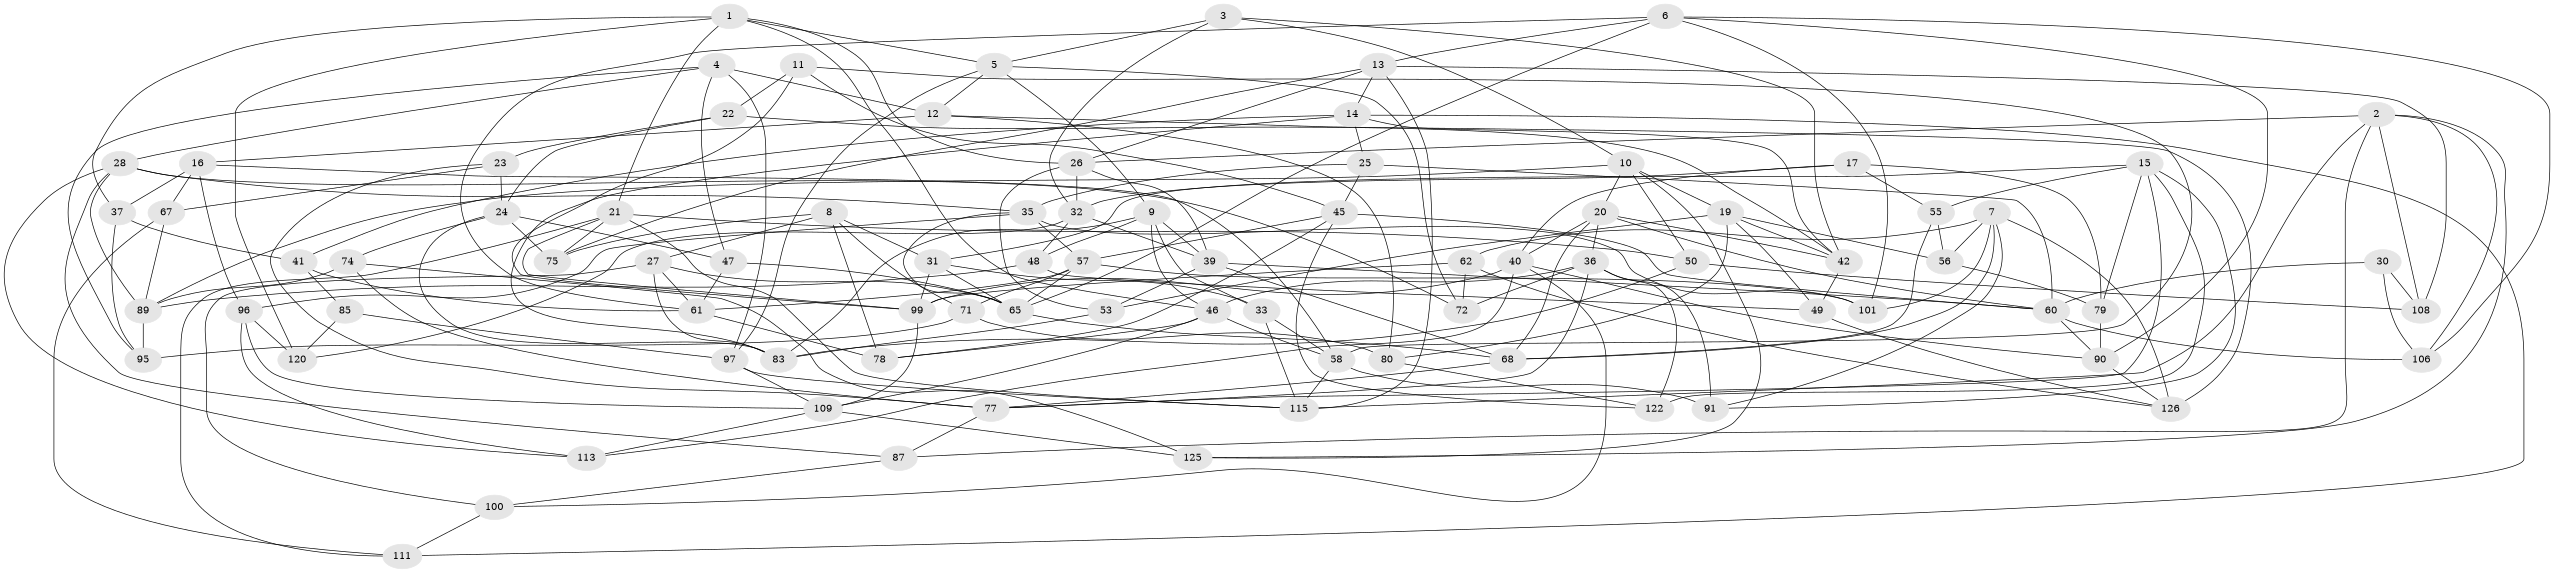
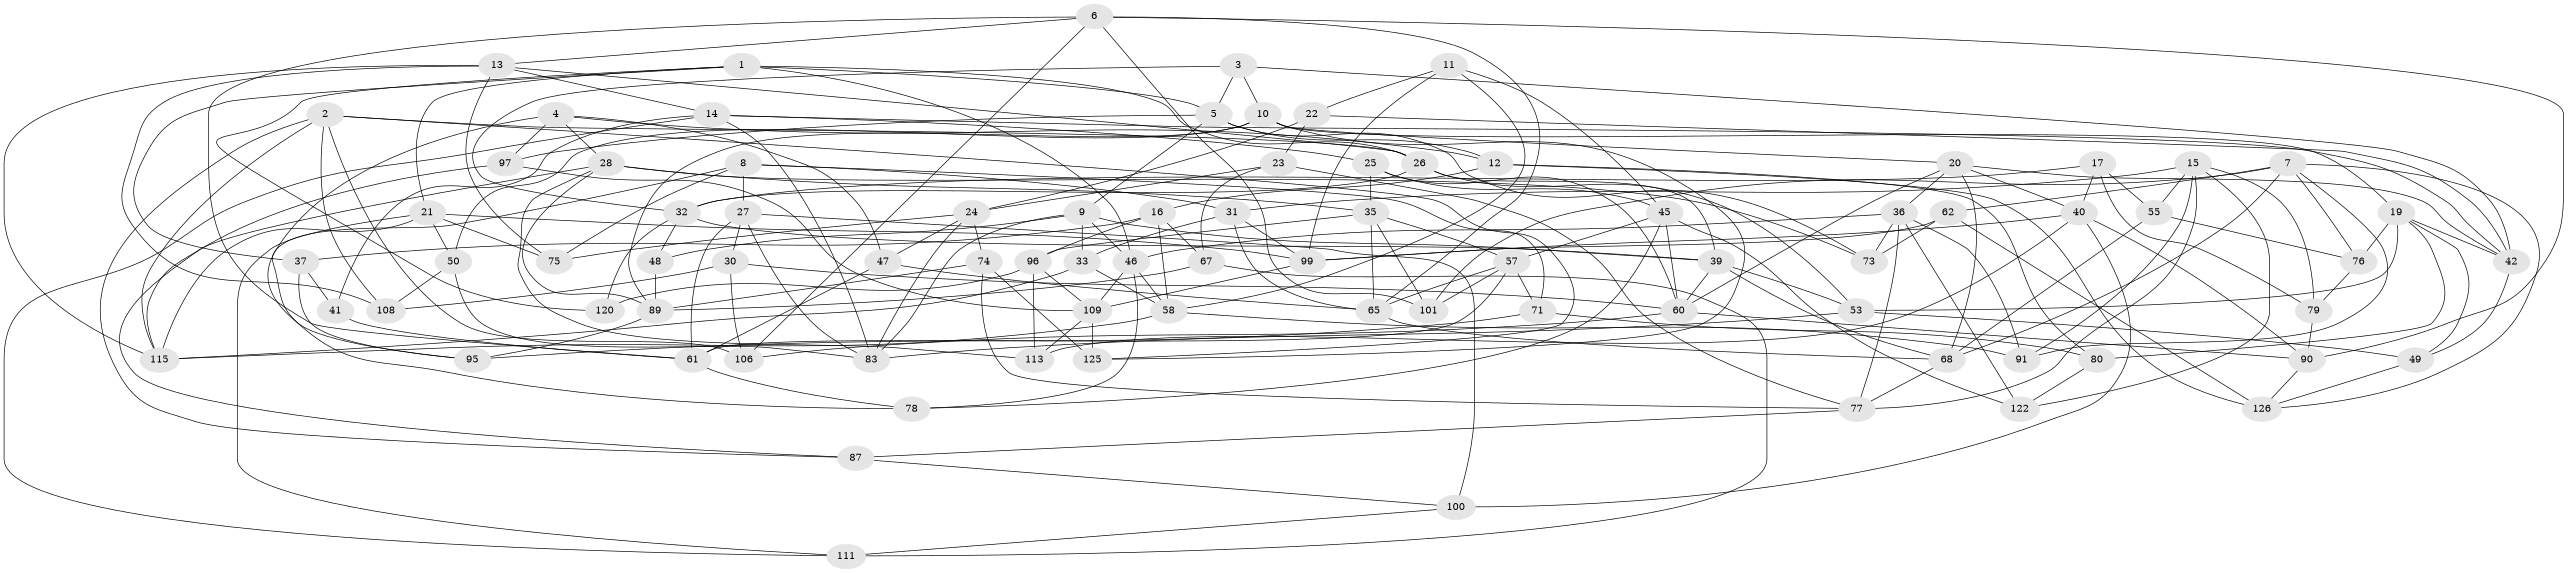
(1945, 262) -> (2359, 262)
(770, 281) -> (738, 232)
(1479, 297) -> (2123, 329)
(345, 311) -> none
(1462, 311) -> (1869, 262)
